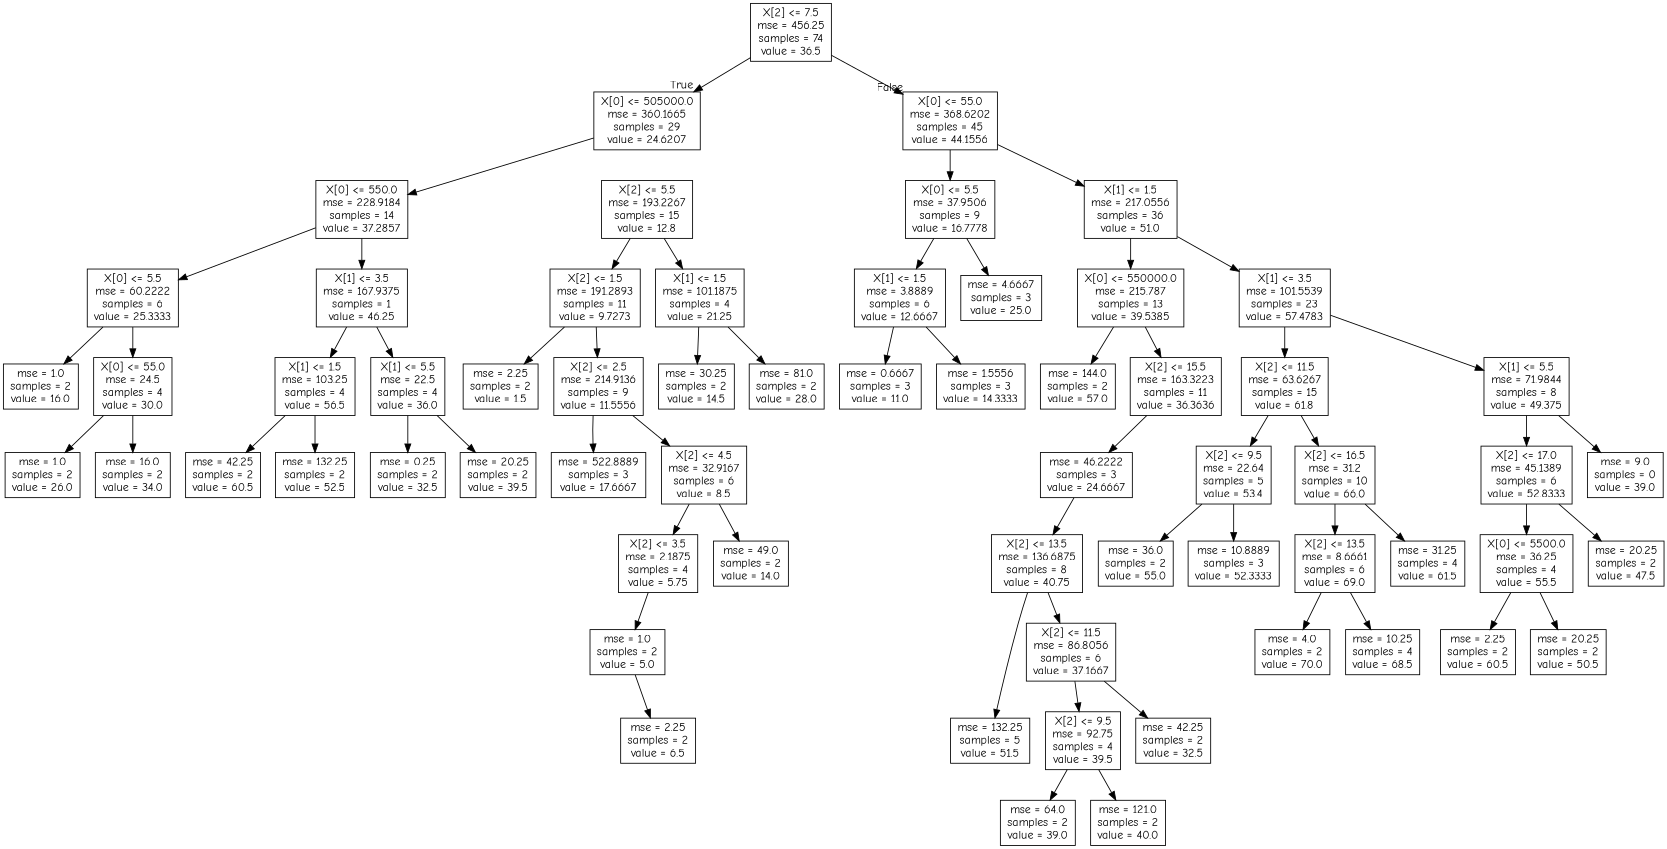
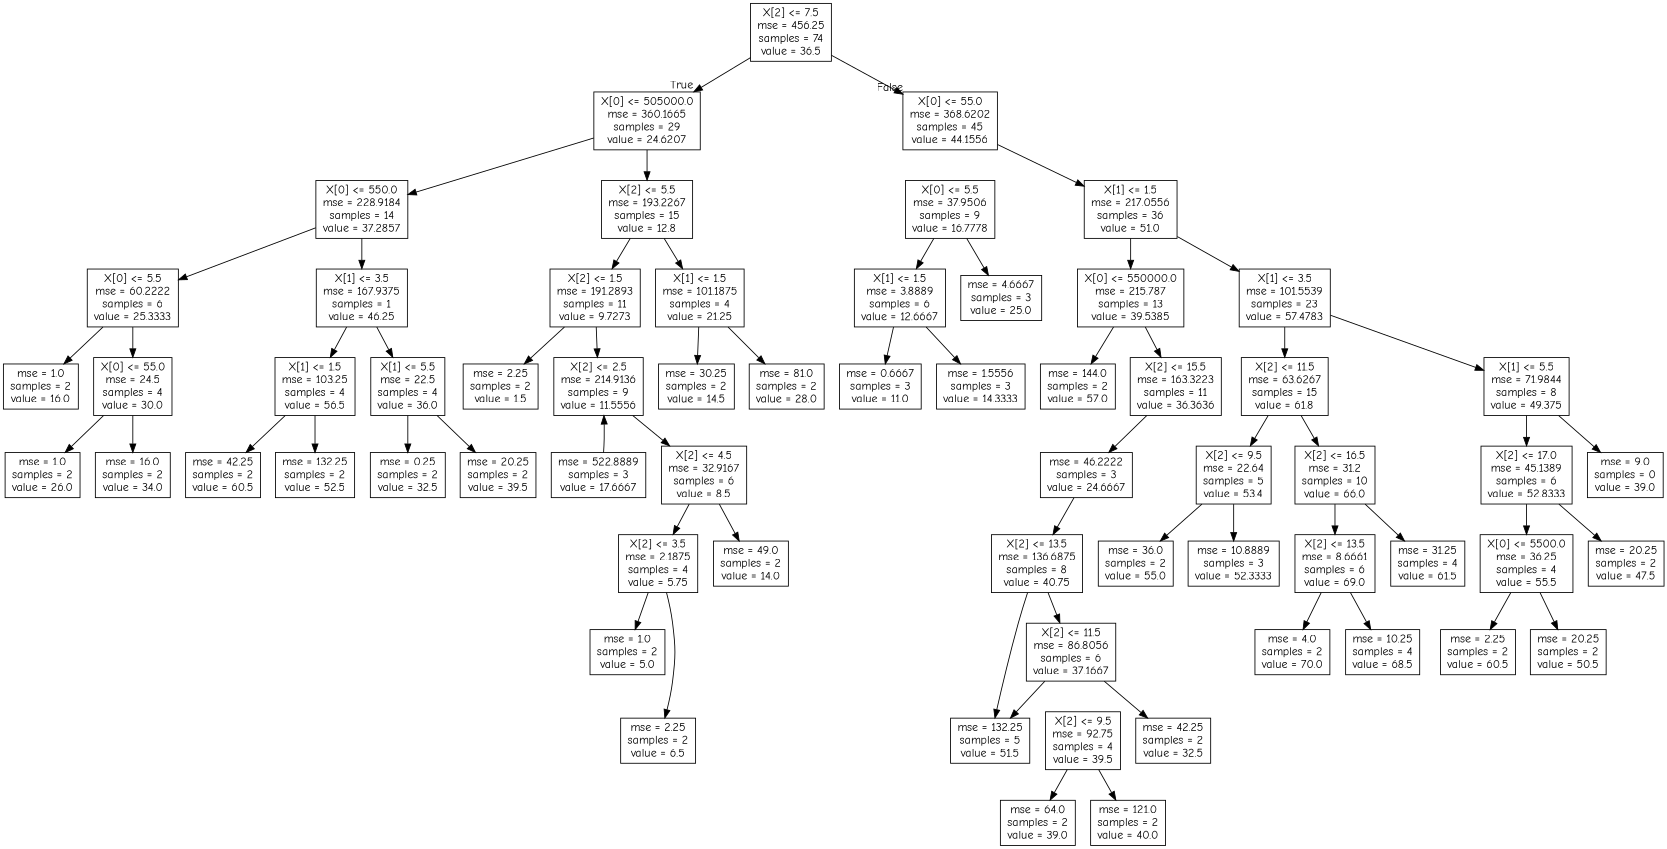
none -> (647, 161)
(950, 161) -> none
(593, 430) -> (604, 438)
(641, 692) -> (675, 651)
(1076, 692) -> (1031, 697)
